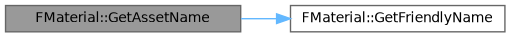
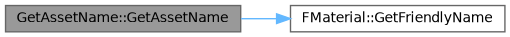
(123, 19) -> (123, 19)
